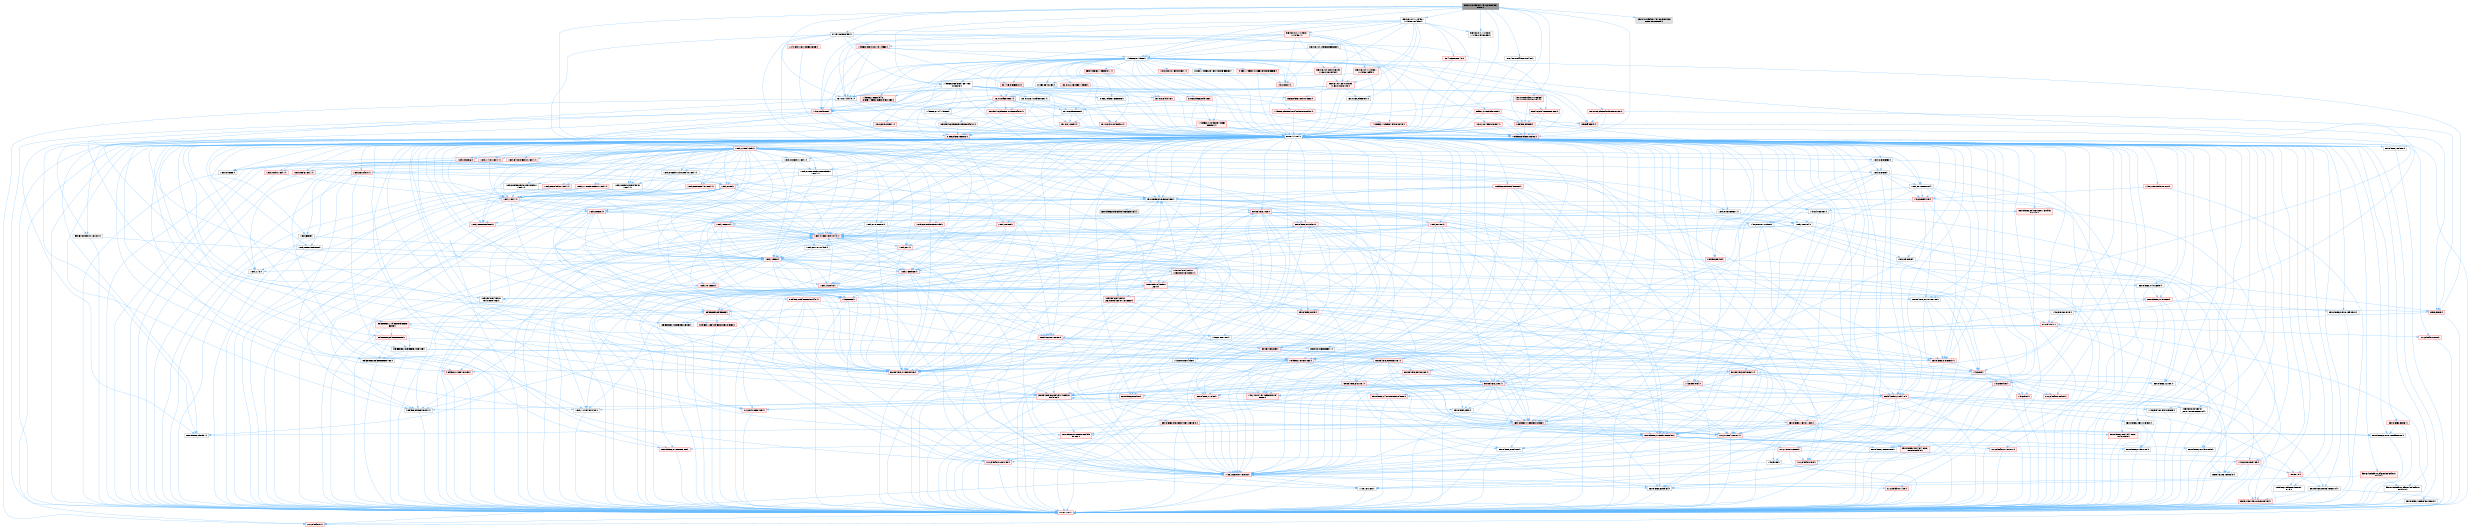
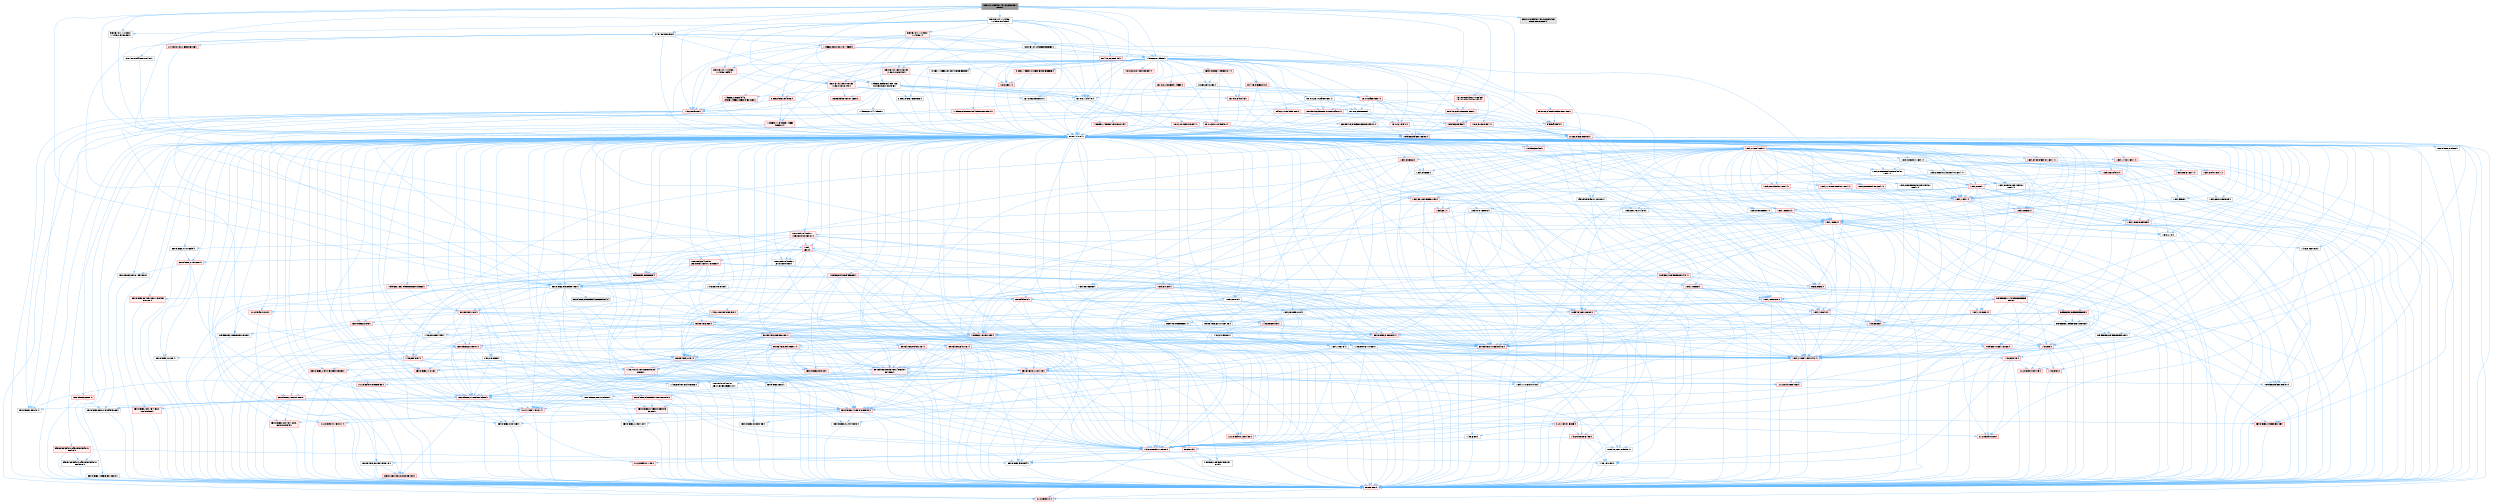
(995, 69) -> (1244, 67)
(957, 85) -> (885, 85)
(636, 162) -> none
(871, 242) -> (1627, 307)
(1156, 286) -> (807, 249)
none -> (371, 385)
